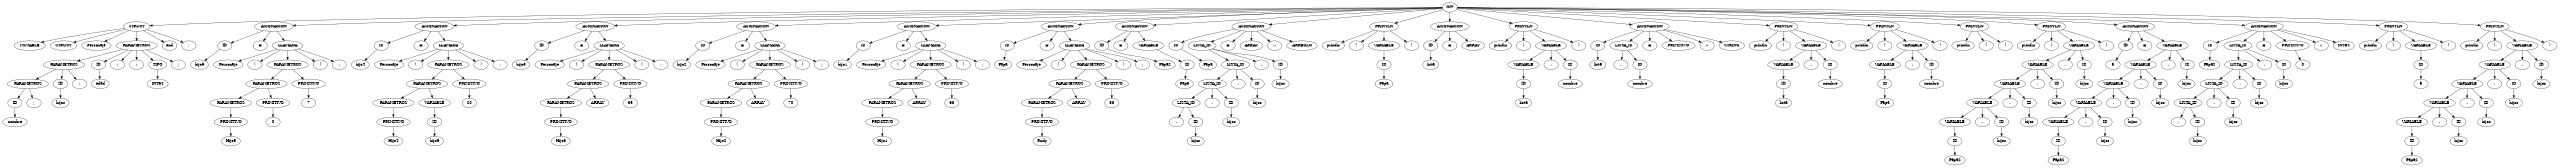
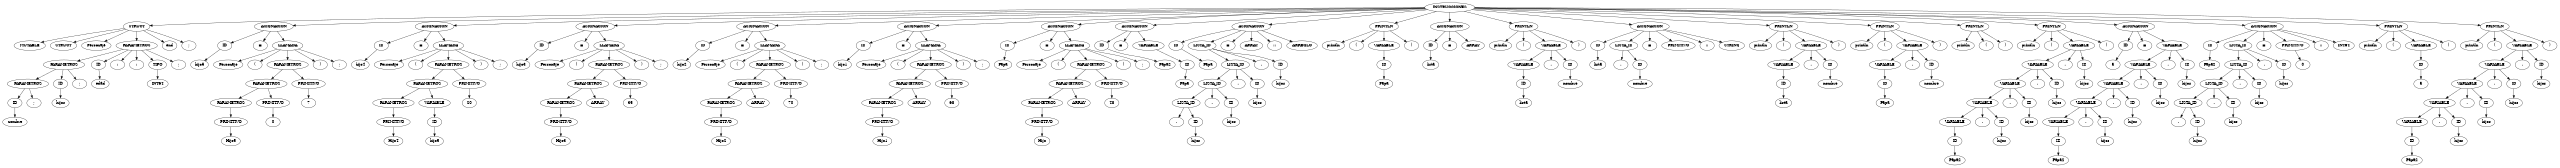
(1450, 7) -> (1450, 7)
(1112, 103) -> (1112, 103)
(1042, 141) -> (1042, 141)
